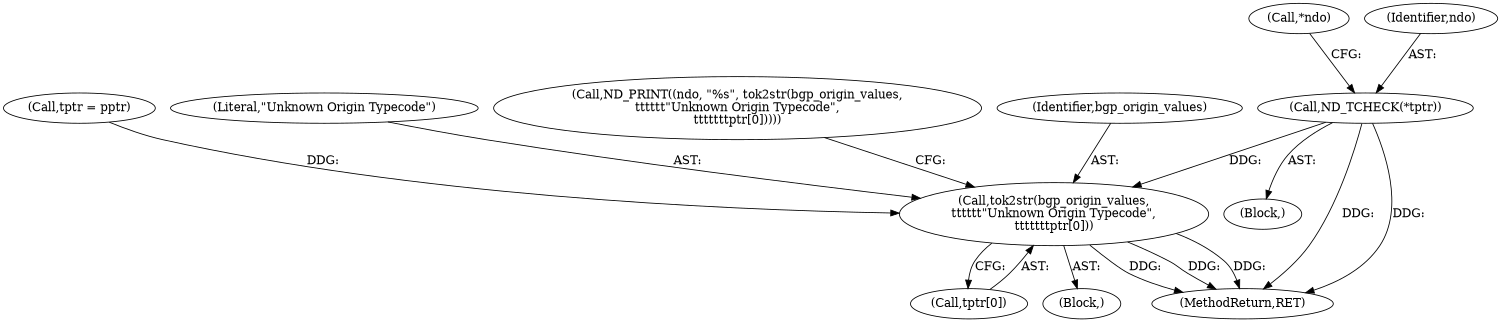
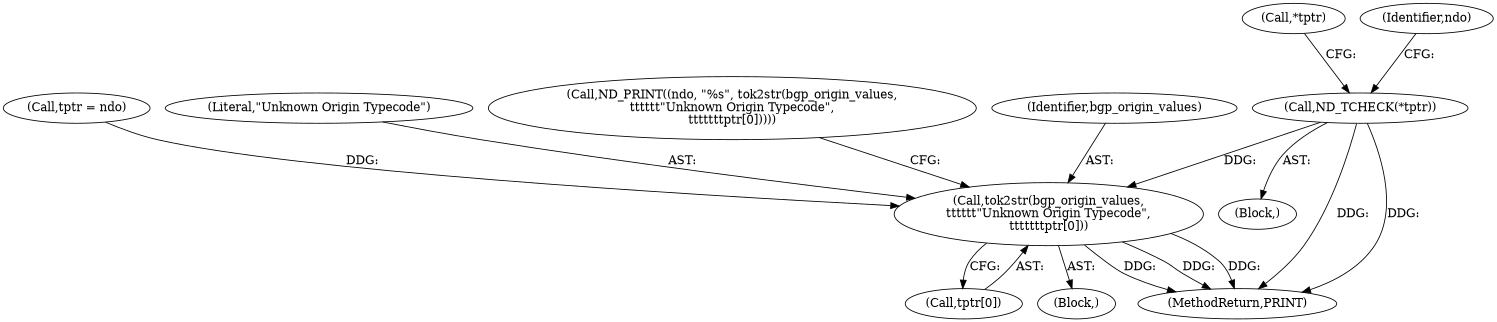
(1299, 19) -> (1294, 19)
(1424, 55) -> (1421, 55)
(79, 108) -> (77, 108)
(1243, 304) -> (1237, 304)
